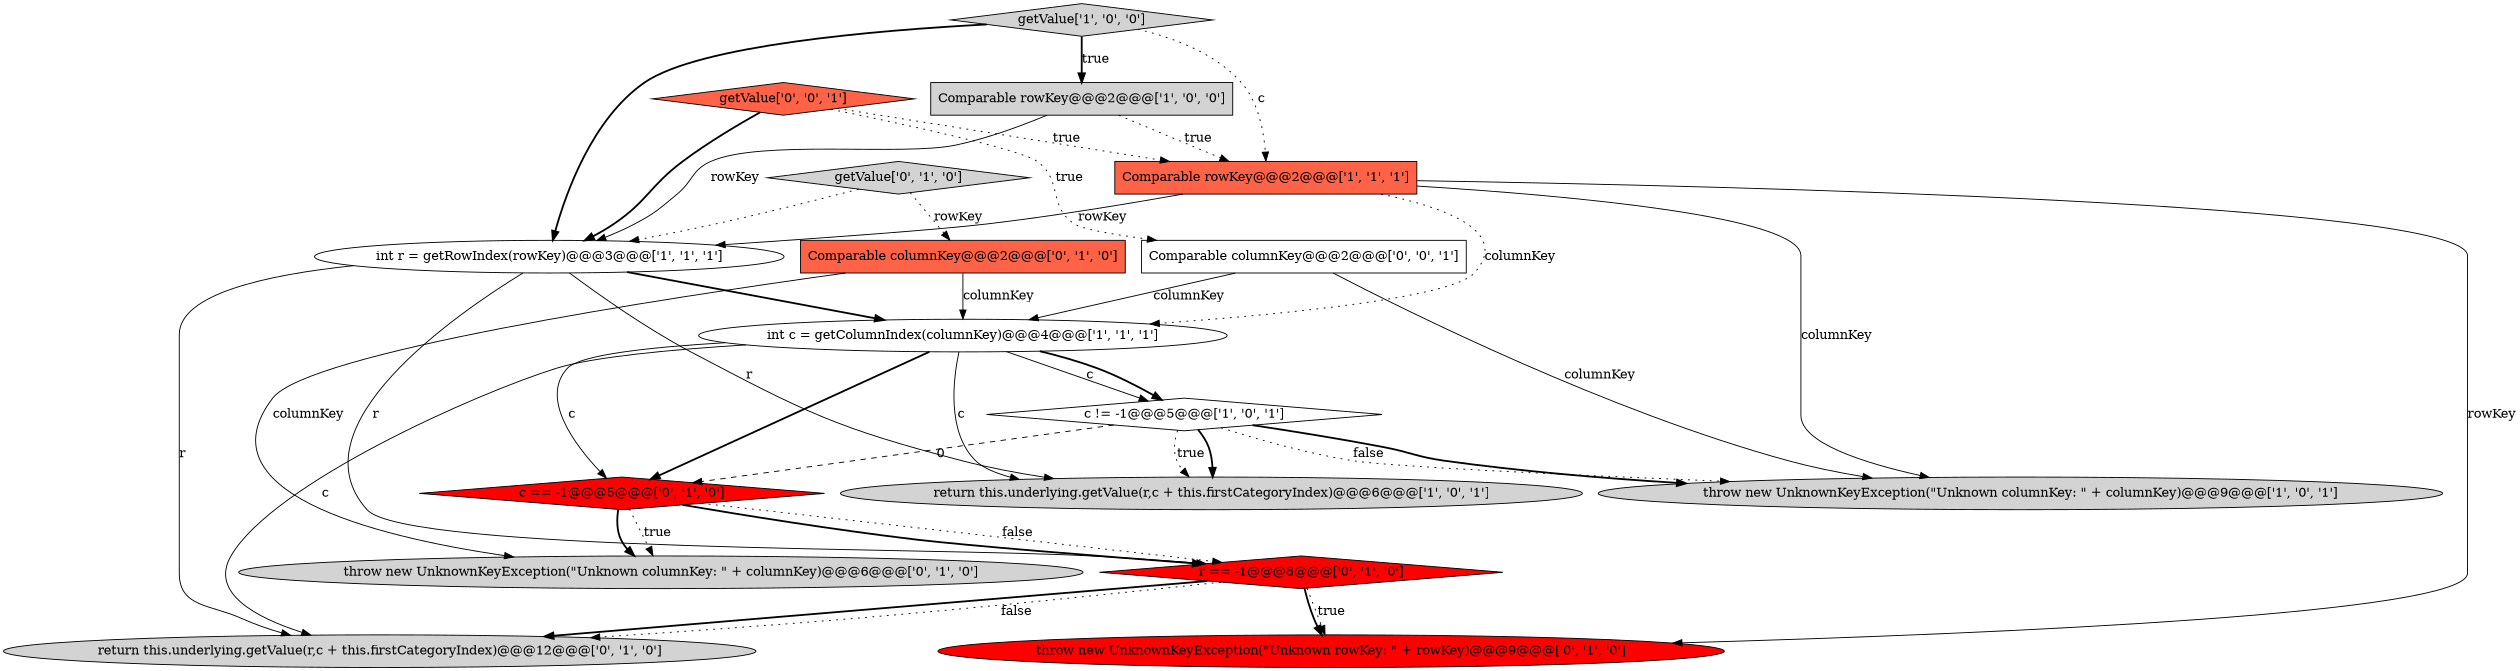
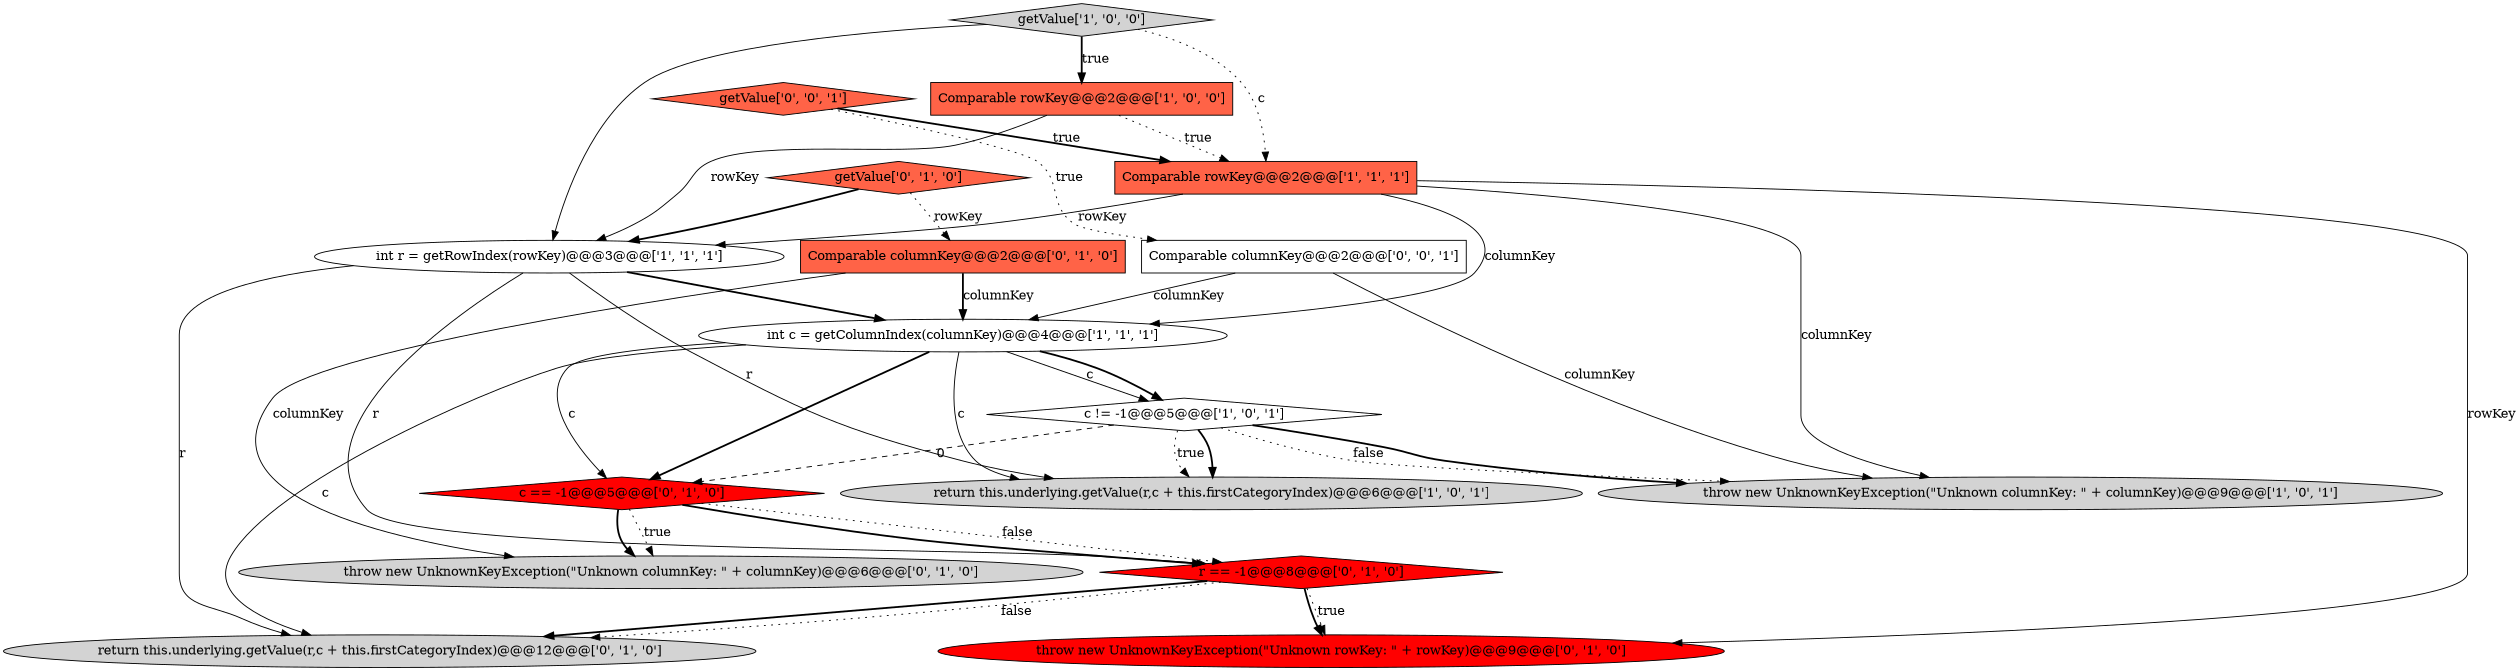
(726, 54) -> (726, 54)
(1082, 99) -> (1082, 99)
(983, 132) -> (983, 132)
(673, 169) -> none
(898, 178) -> (898, 178)
(749, 216) -> (749, 216)
(963, 292) -> (963, 292)
(1405, 296) -> (1405, 296)
